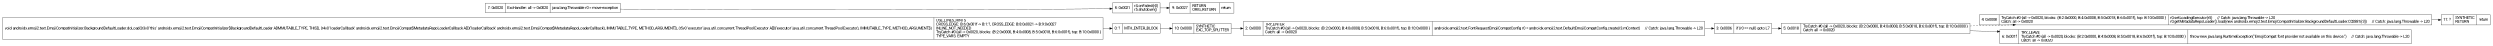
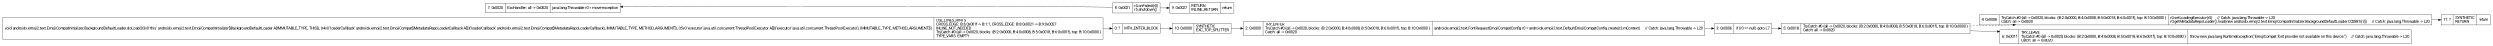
(865, 10) -> (868, 6)
(1204, 10) -> (1205, 10)
